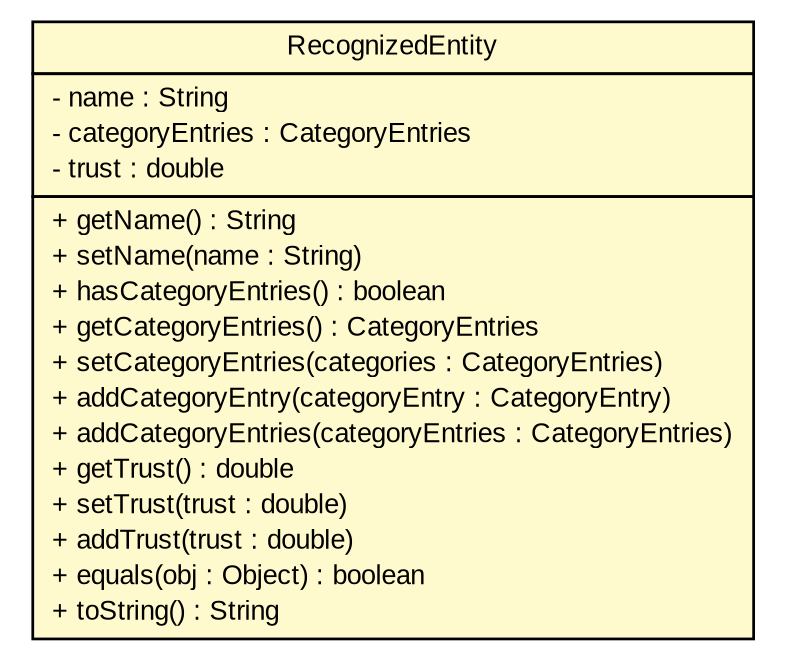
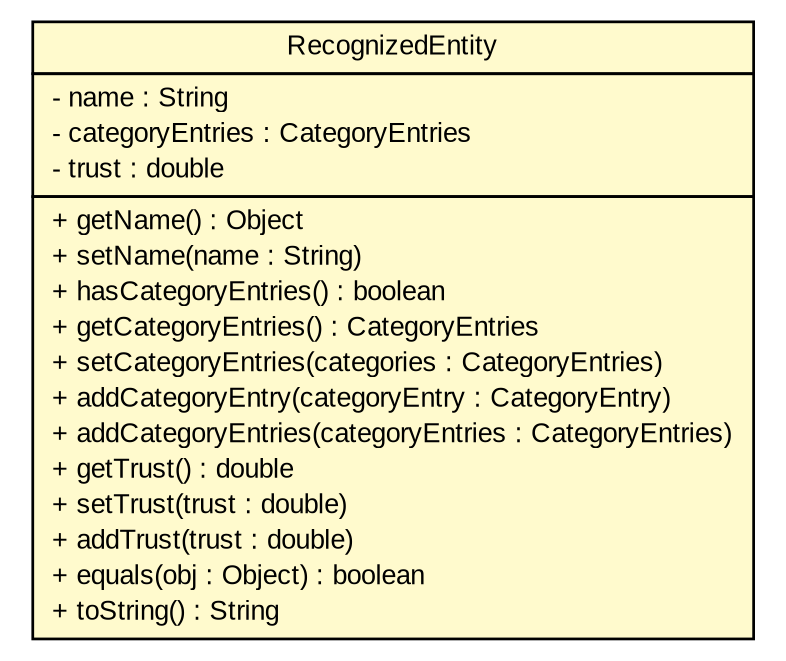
(175, 221) -> (179, 221)
